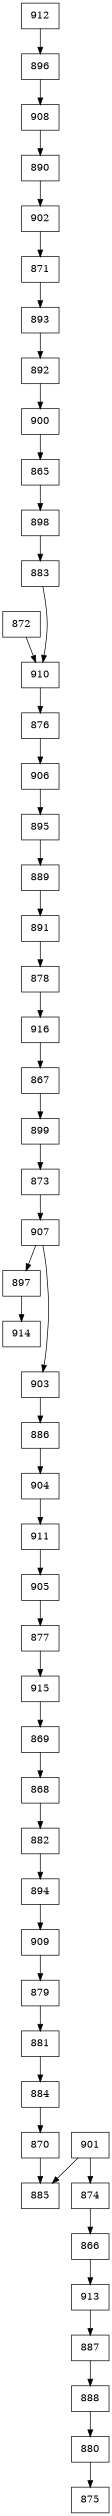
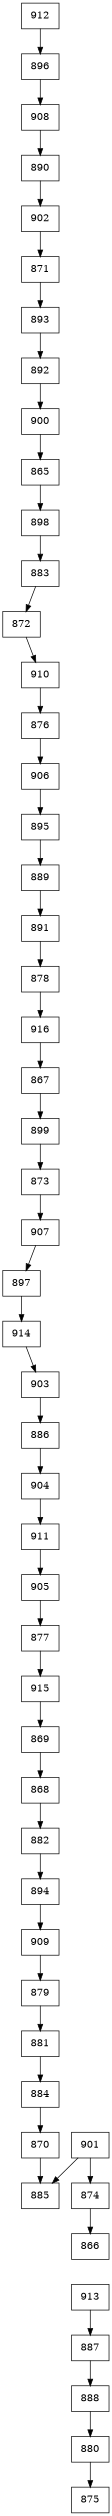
(47, 621) -> (32, 596)
(49, 1305) -> (30, 1356)
(90, 2268) -> none
